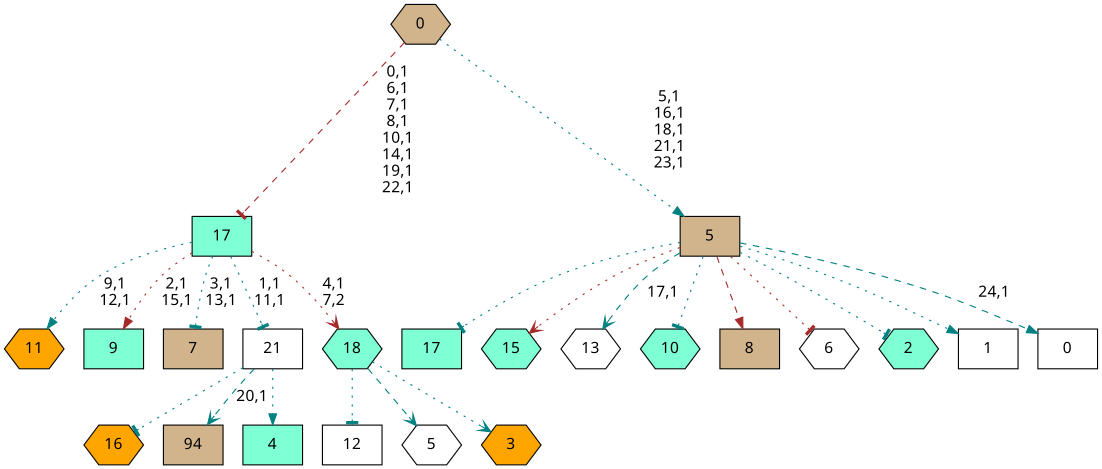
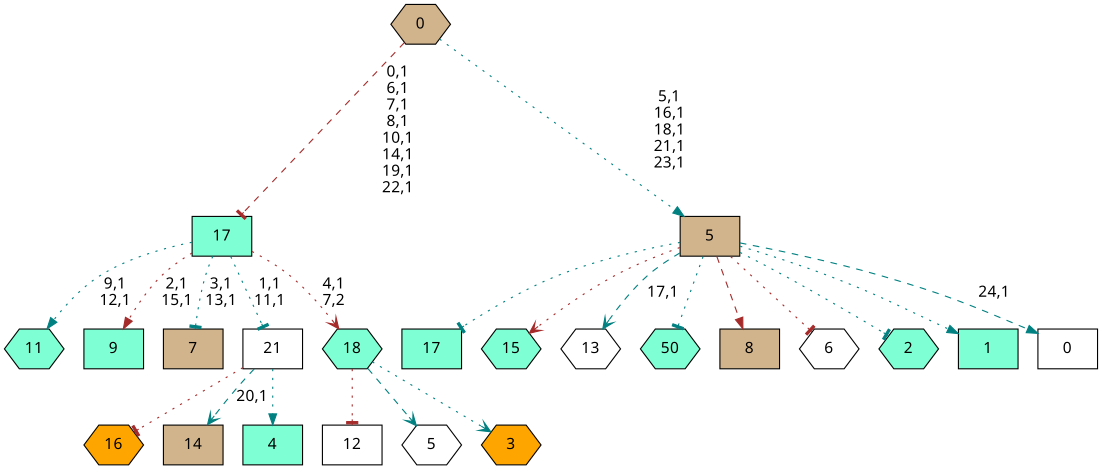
(34, 349) -> (34, 349)
(670, 349) -> (670, 349)
(988, 349) -> (988, 349)
(352, 394) -> (352, 394)
(191, 398) -> (191, 398)
(193, 445) -> (193, 445)
